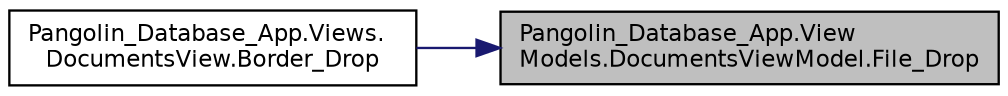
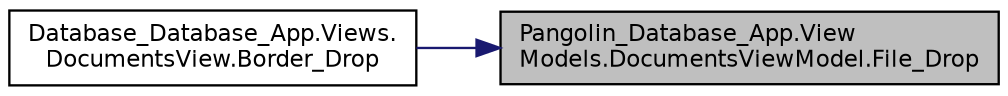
(213, 48) -> (213, 48)
